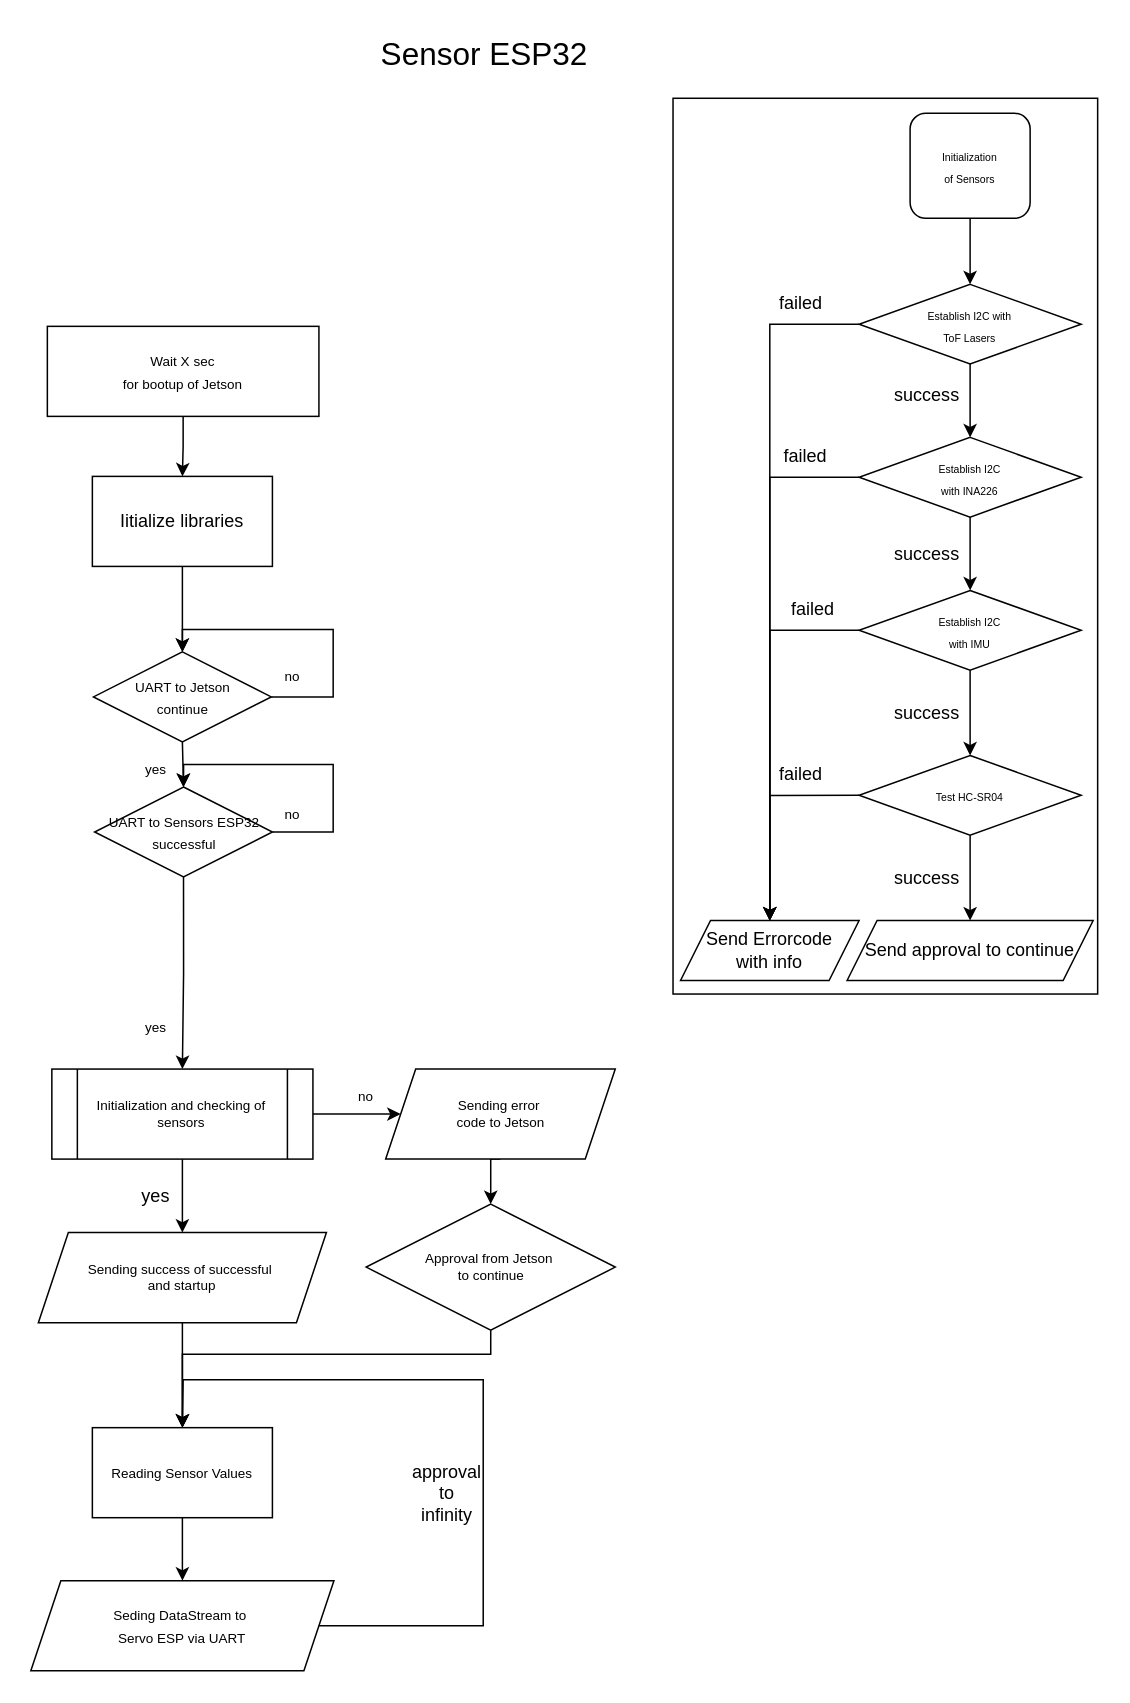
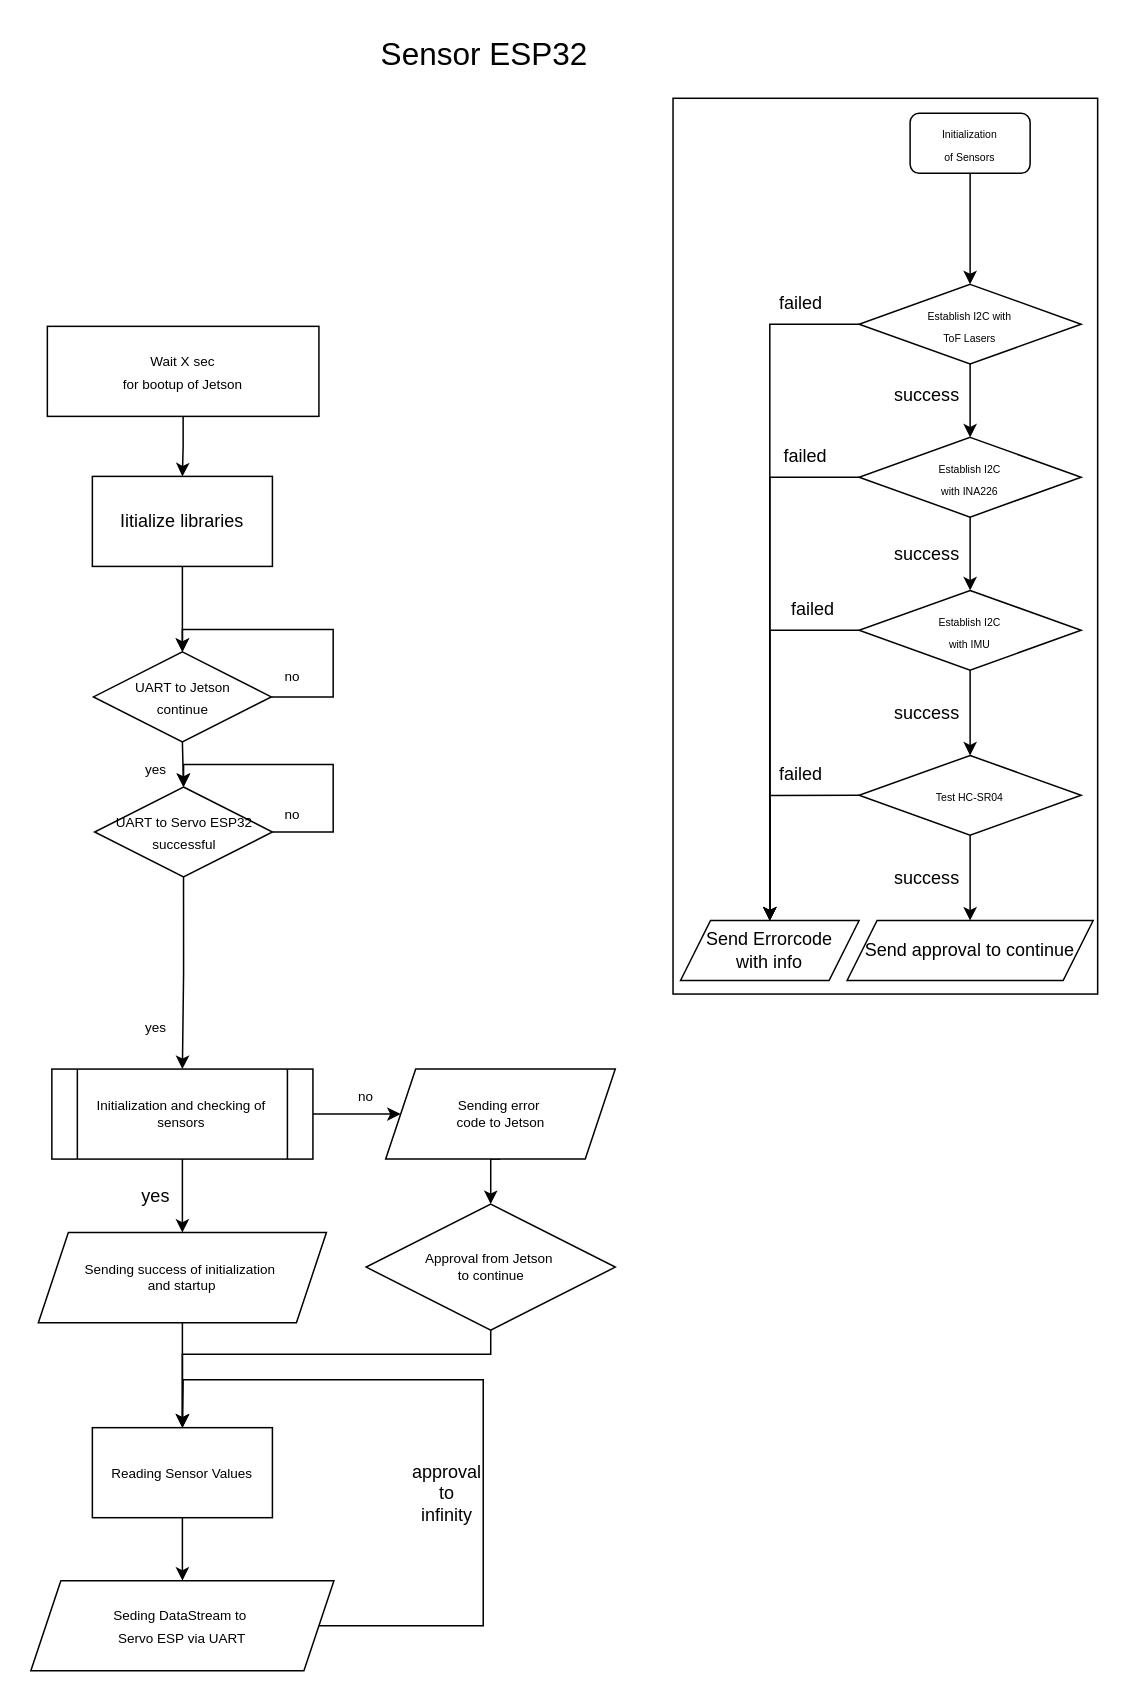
(970, 166) -> (970, 143)
(185, 832) -> (185, 832)
(182, 1277) -> (182, 1277)
